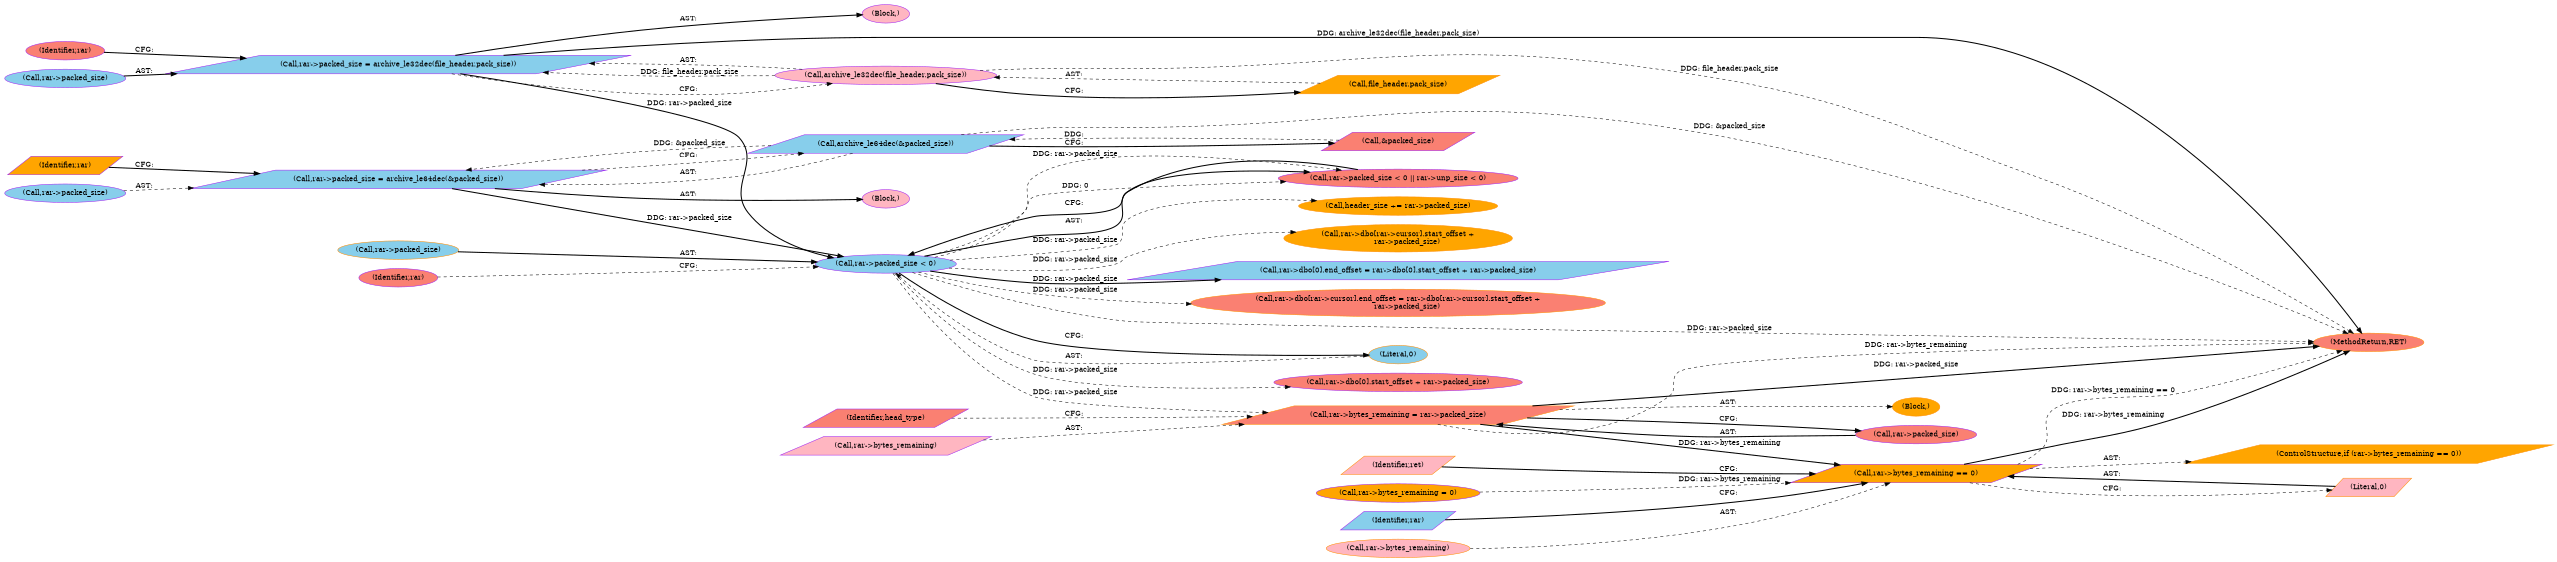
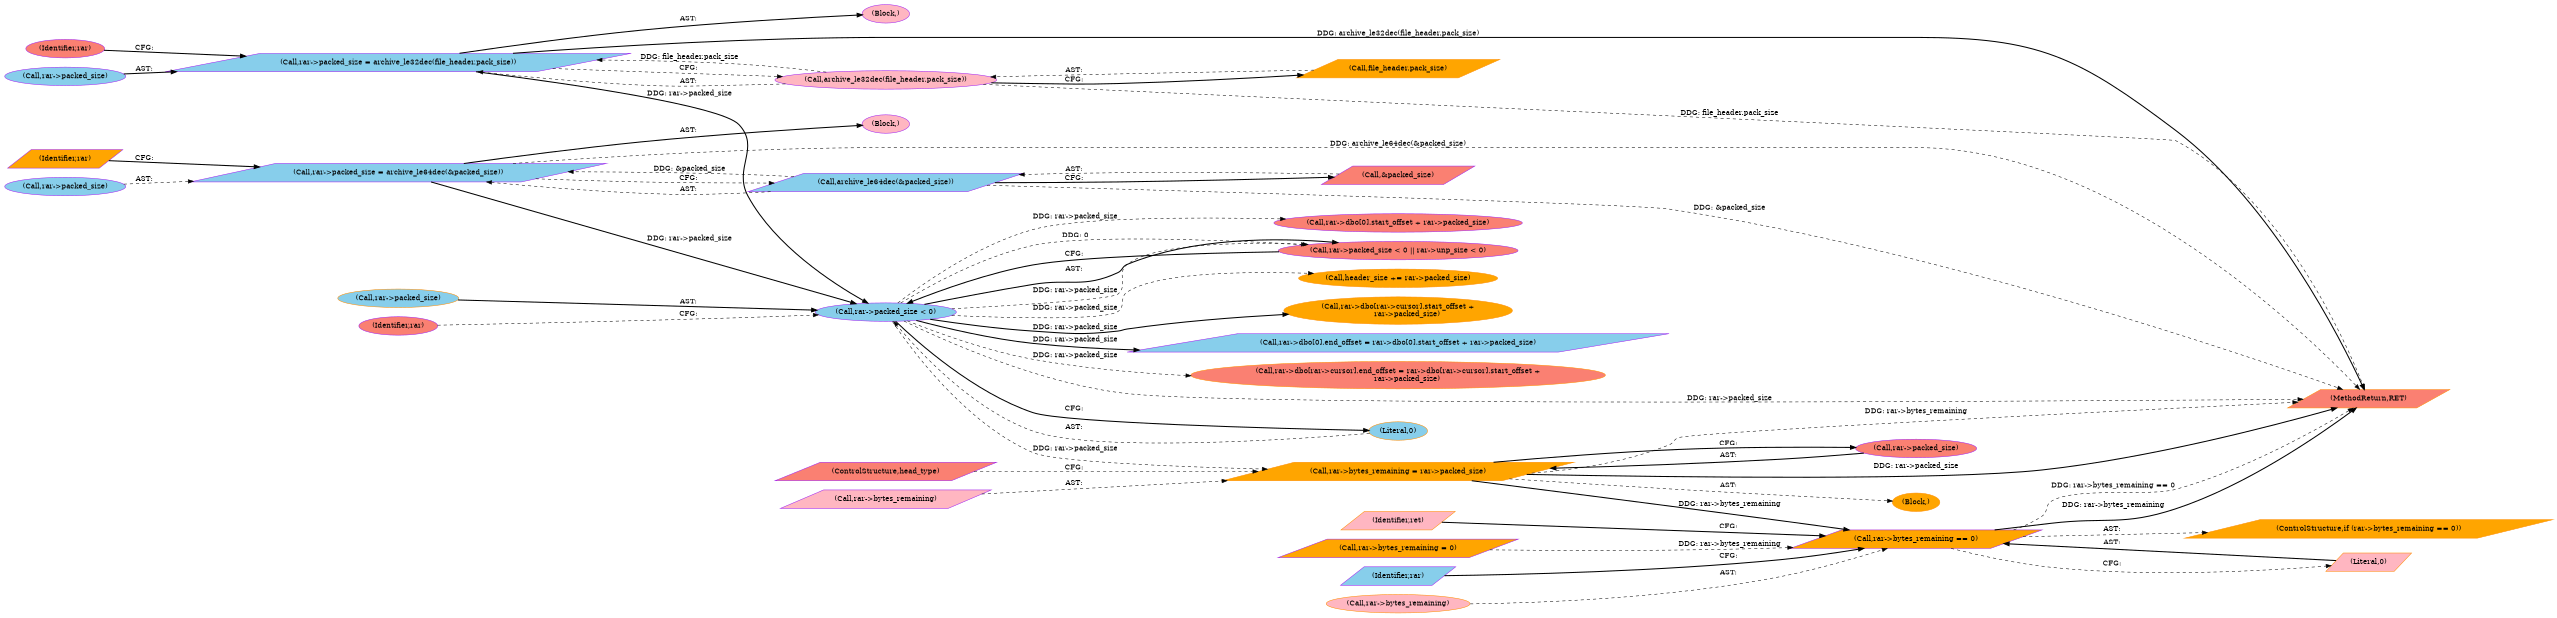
(1075, 135) -> (1075, 169)
none -> (1471, 148)
(1121, 261) -> (1107, 332)
(2369, 342) -> (2369, 399)
(1398, 415) -> (1398, 471)
(886, 418) -> (886, 471)
(1398, 493) -> (1398, 548)
